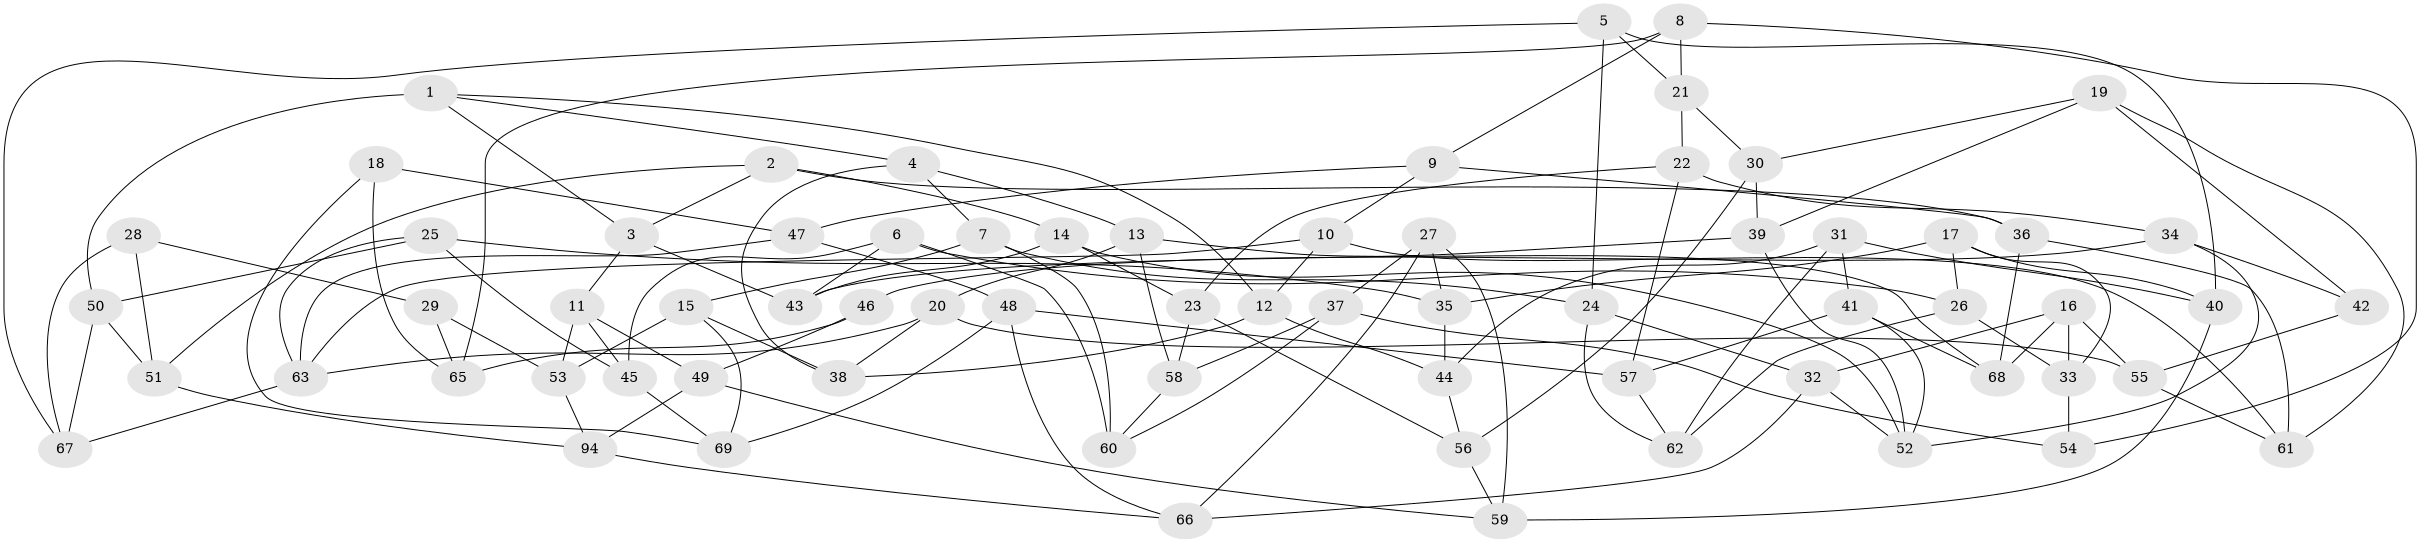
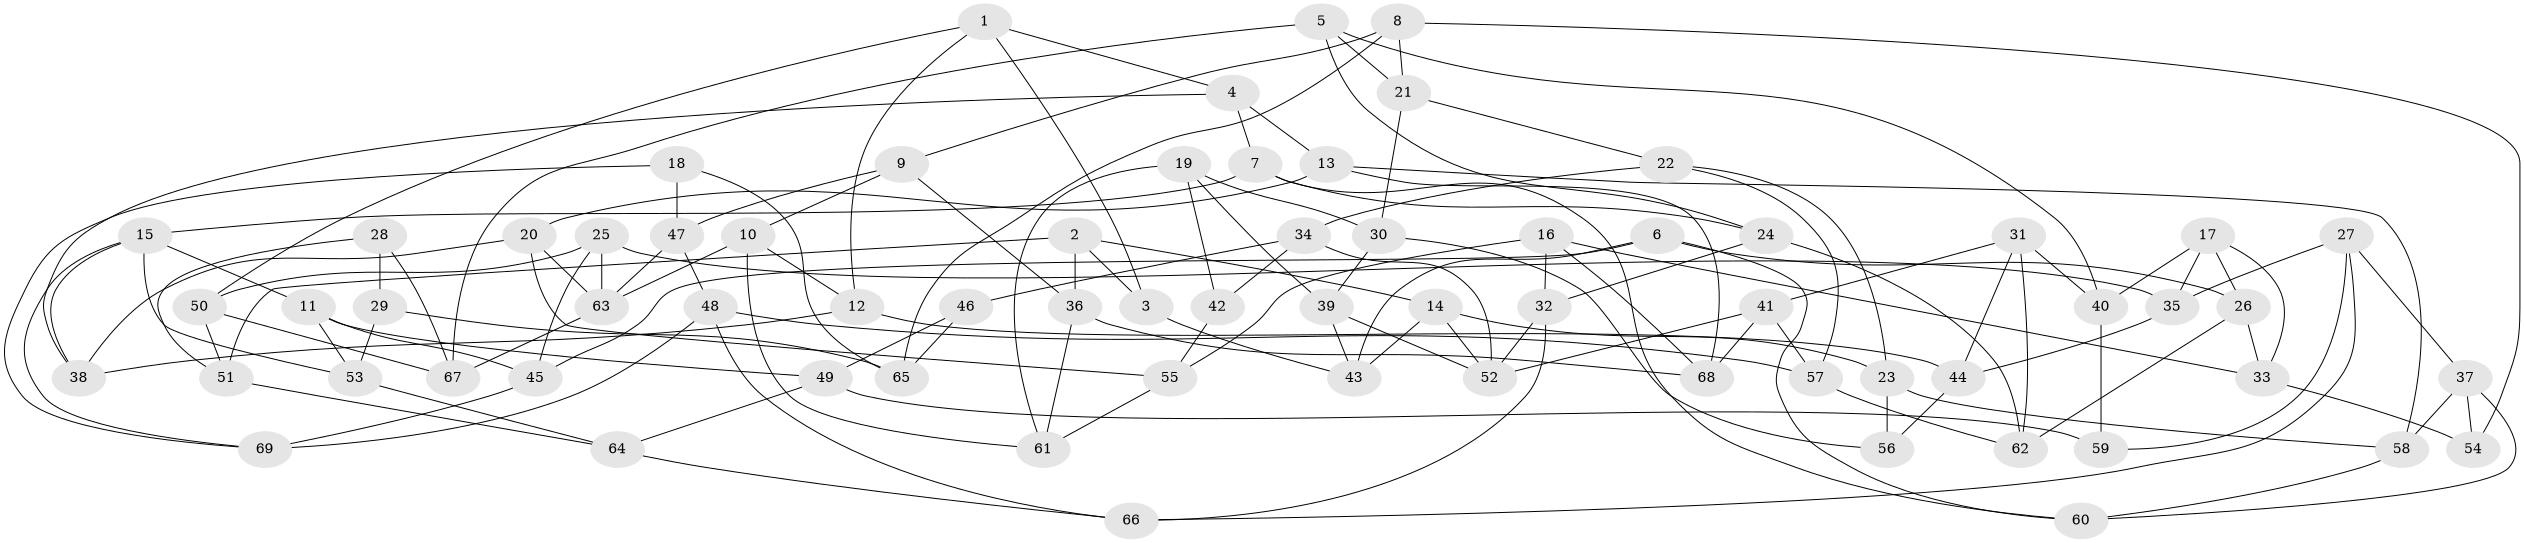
(603, 273) -> (230, 273)
(590, 450) -> (618, 450)
(1482, 485) -> none
